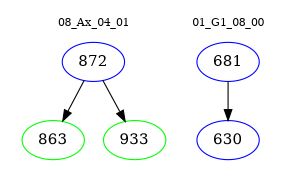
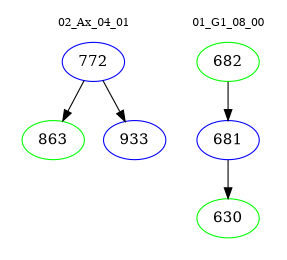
(94, 23) -> (94, 23)
(93, 62) -> (93, 62)
none -> (228, 62)
(135, 140) -> (135, 140)
(228, 140) -> (228, 218)
